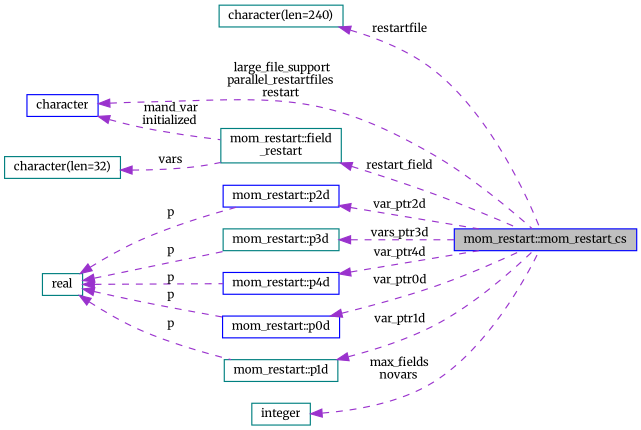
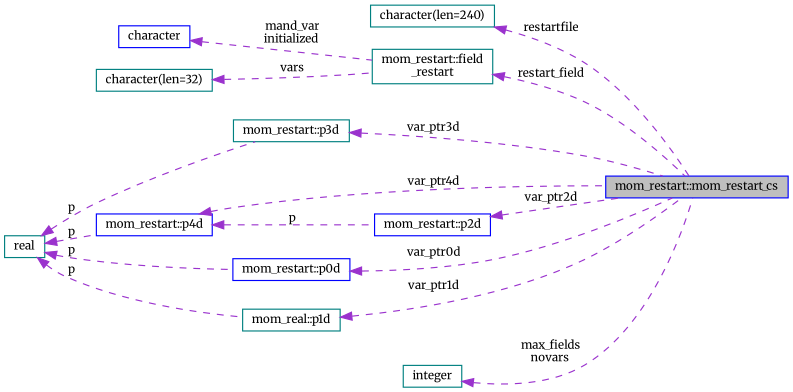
(338, 112) -> none
(161, 232) -> (299, 225)
(399, 233) -> (433, 128)
(281, 371) -> (291, 320)
